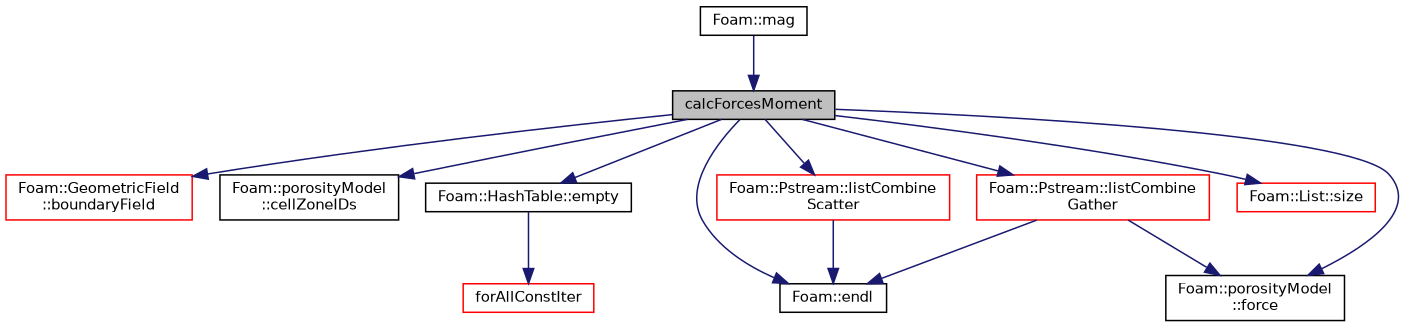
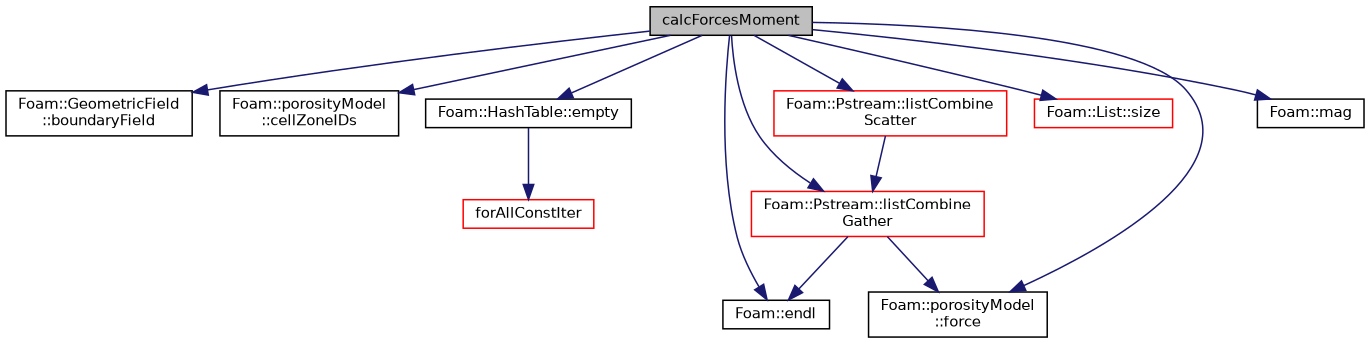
(754, 55) -> (1035, 56)
(99, 197) -> (99, 113)
(833, 244) -> (881, 156)
